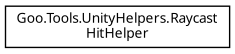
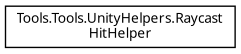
(118, 27) -> (120, 27)
